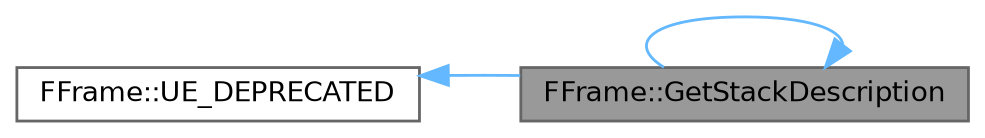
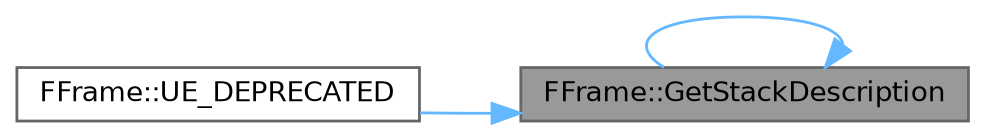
(485, 75) -> (456, 113)
